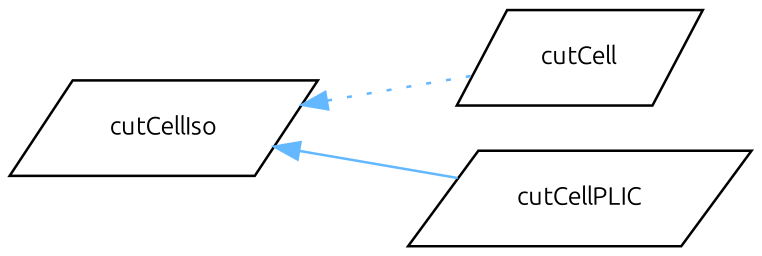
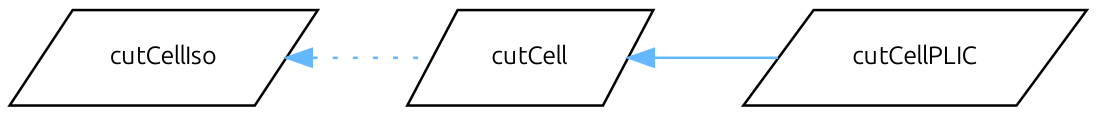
(379, 164) -> (716, 58)
